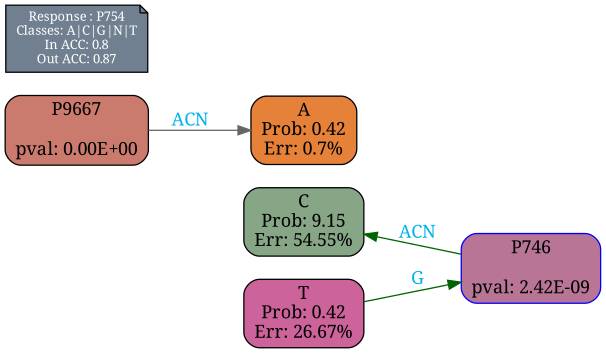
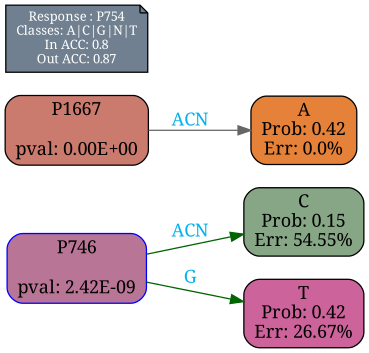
(77, 130) -> (77, 130)
(304, 130) -> (304, 130)
(304, 222) -> (304, 222)
(406, 293) -> (189, 291)
